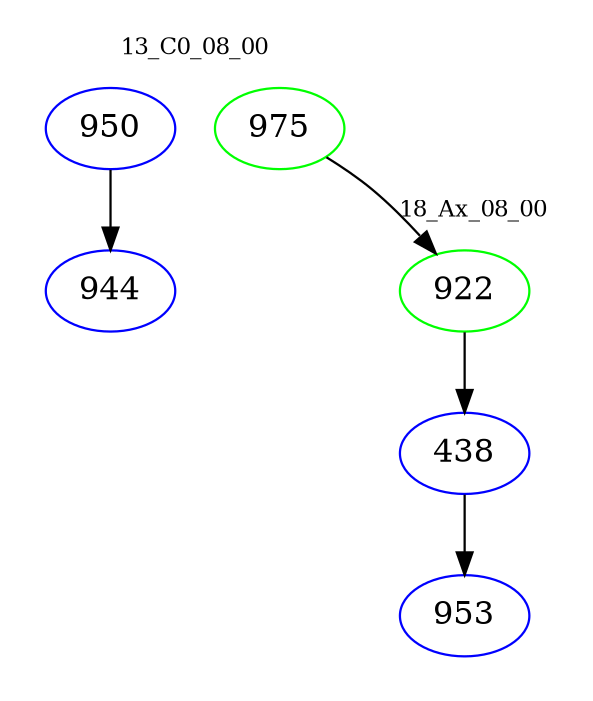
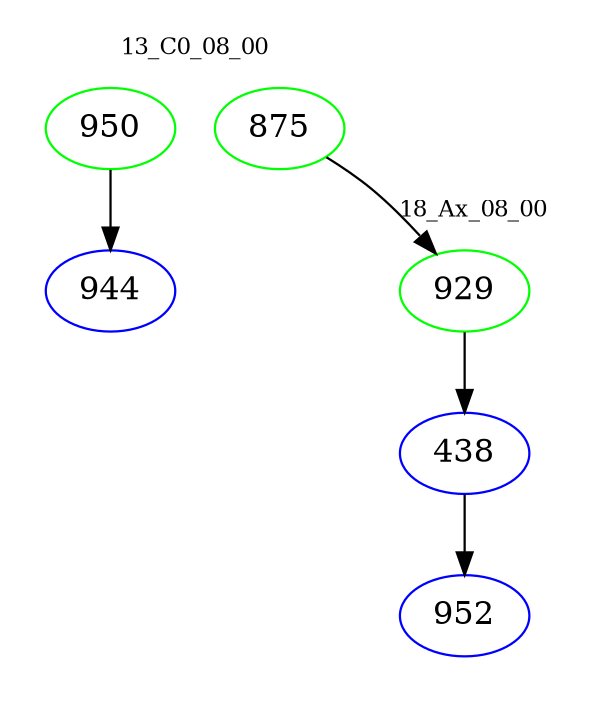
(111, 129) -> (111, 129)
(280, 129) -> (280, 129)
(465, 291) -> (465, 291)
(465, 616) -> (465, 616)
